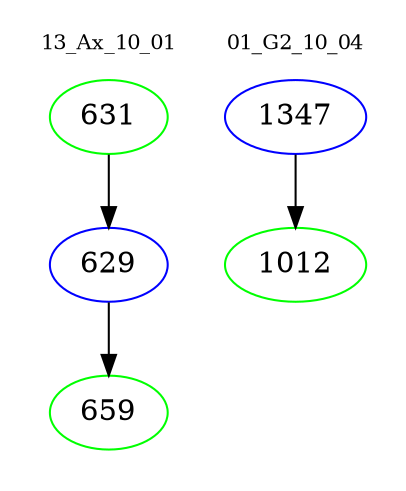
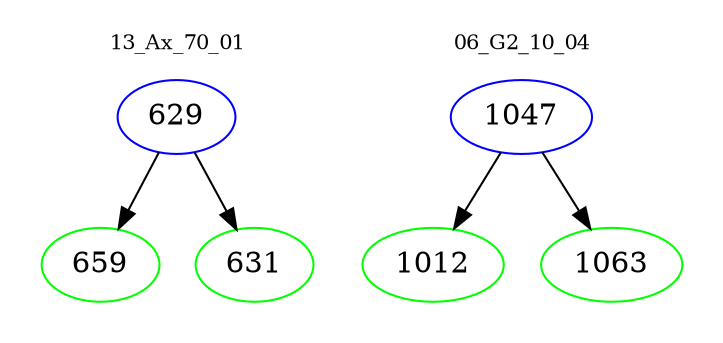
(109, 44) -> (178, 44)
(296, 44) -> (522, 44)
(296, 117) -> (521, 117)
(109, 181) -> (211, 182)
none -> (612, 265)
